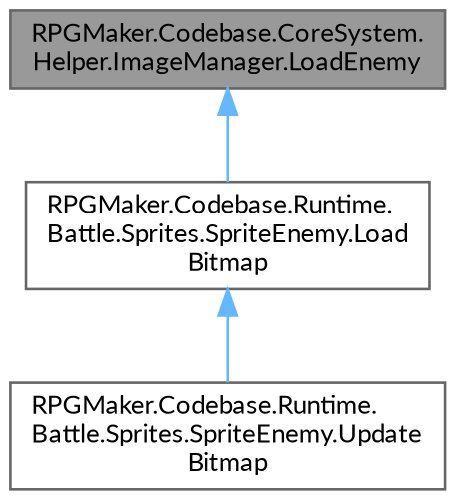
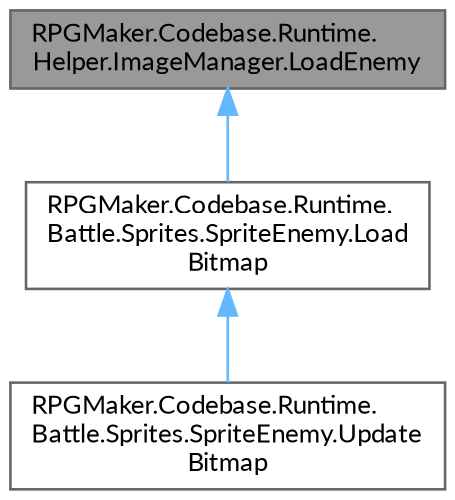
(228, 49) -> (228, 49)
